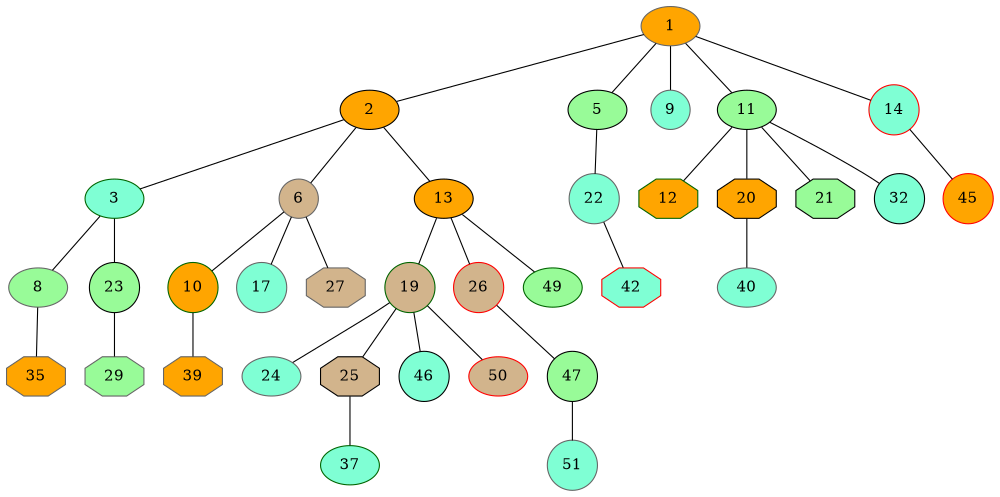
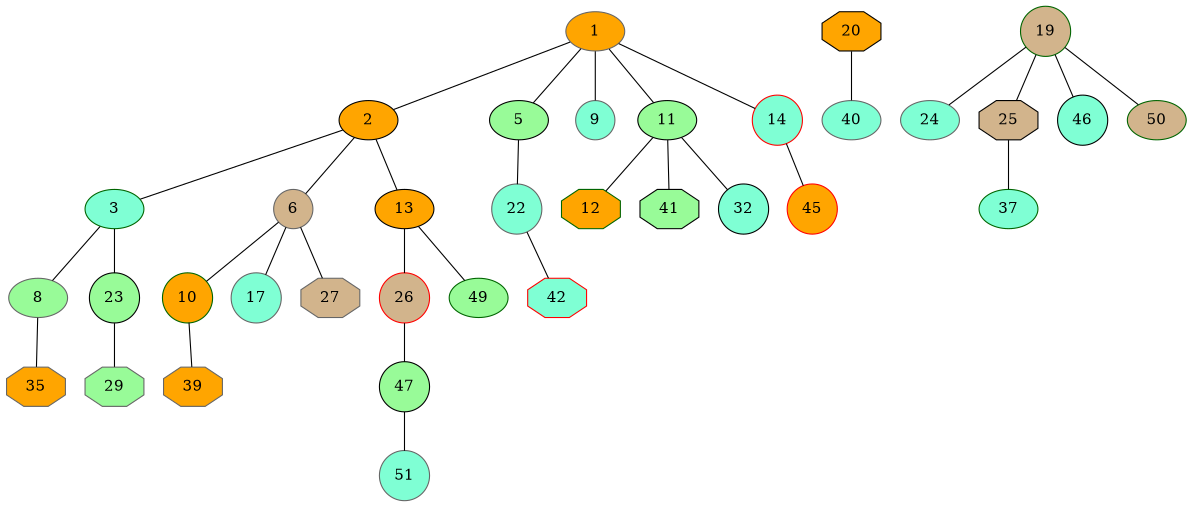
(747, 154) -> none
(825, 199) -> (669, 209)
(428, 241) -> none
(498, 376) -> (1157, 120)
